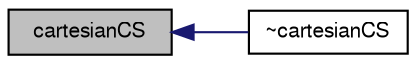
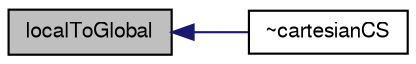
(90, 32) -> (90, 32)
